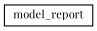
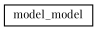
(49, 15) -> (49, 15)
